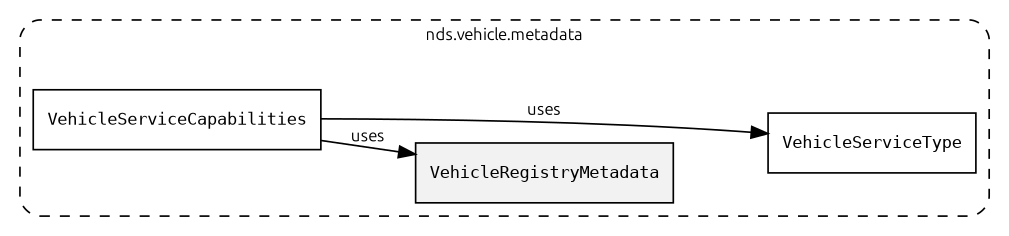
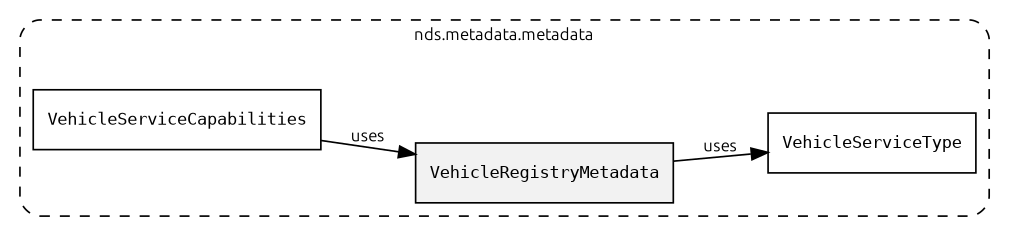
(505, 36) -> (505, 36)
(536, 122) -> (712, 158)
